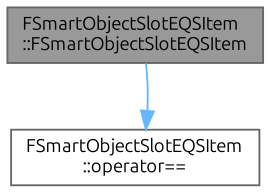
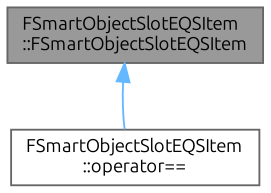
(148, 87) -> (123, 106)
